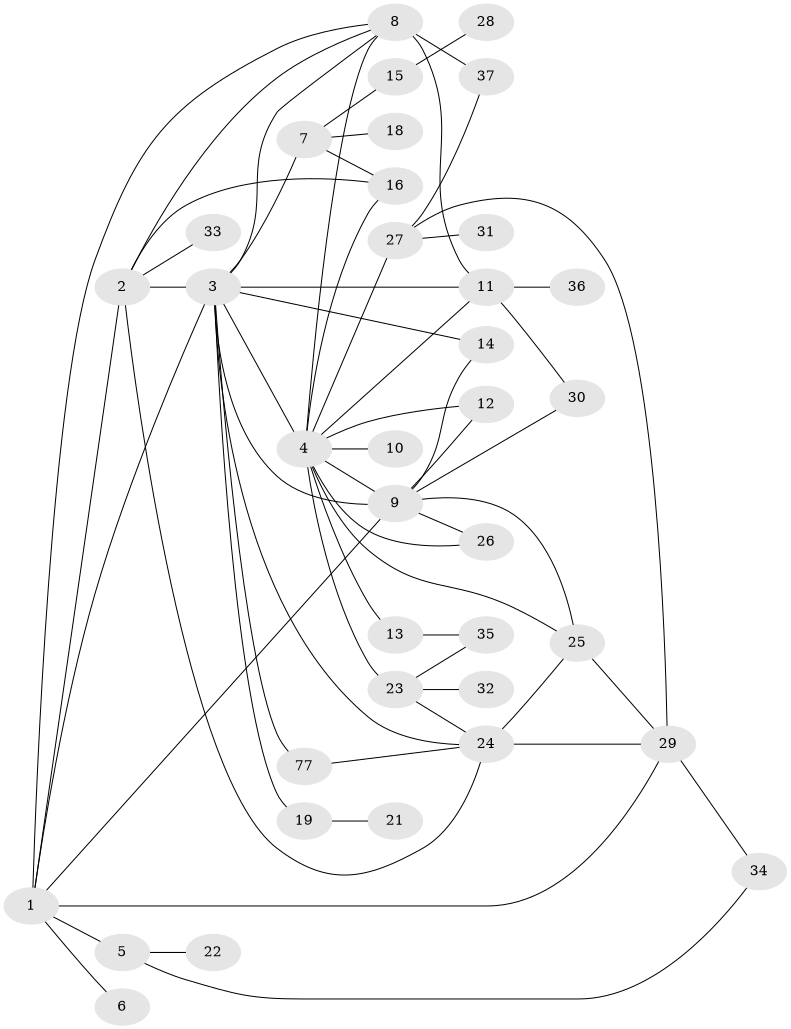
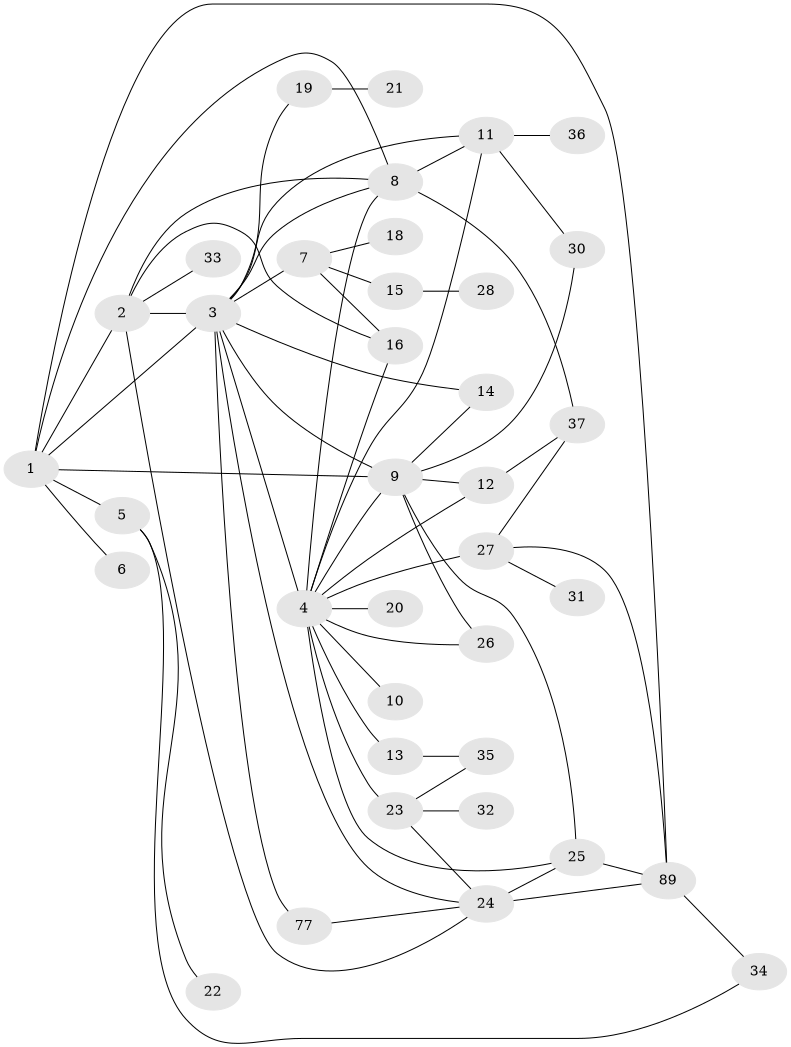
none -> (532, 455)
none -> (395, 609)
(668, 744) -> (668, 881)
